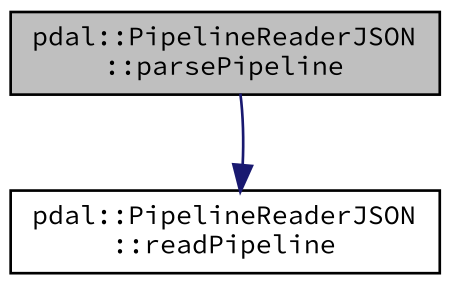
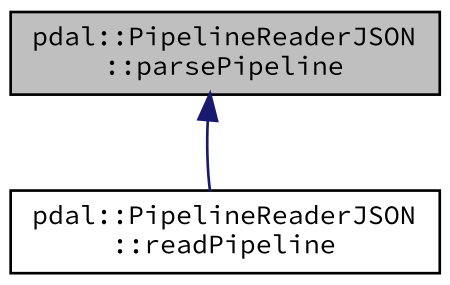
(243, 129) -> (207, 156)
